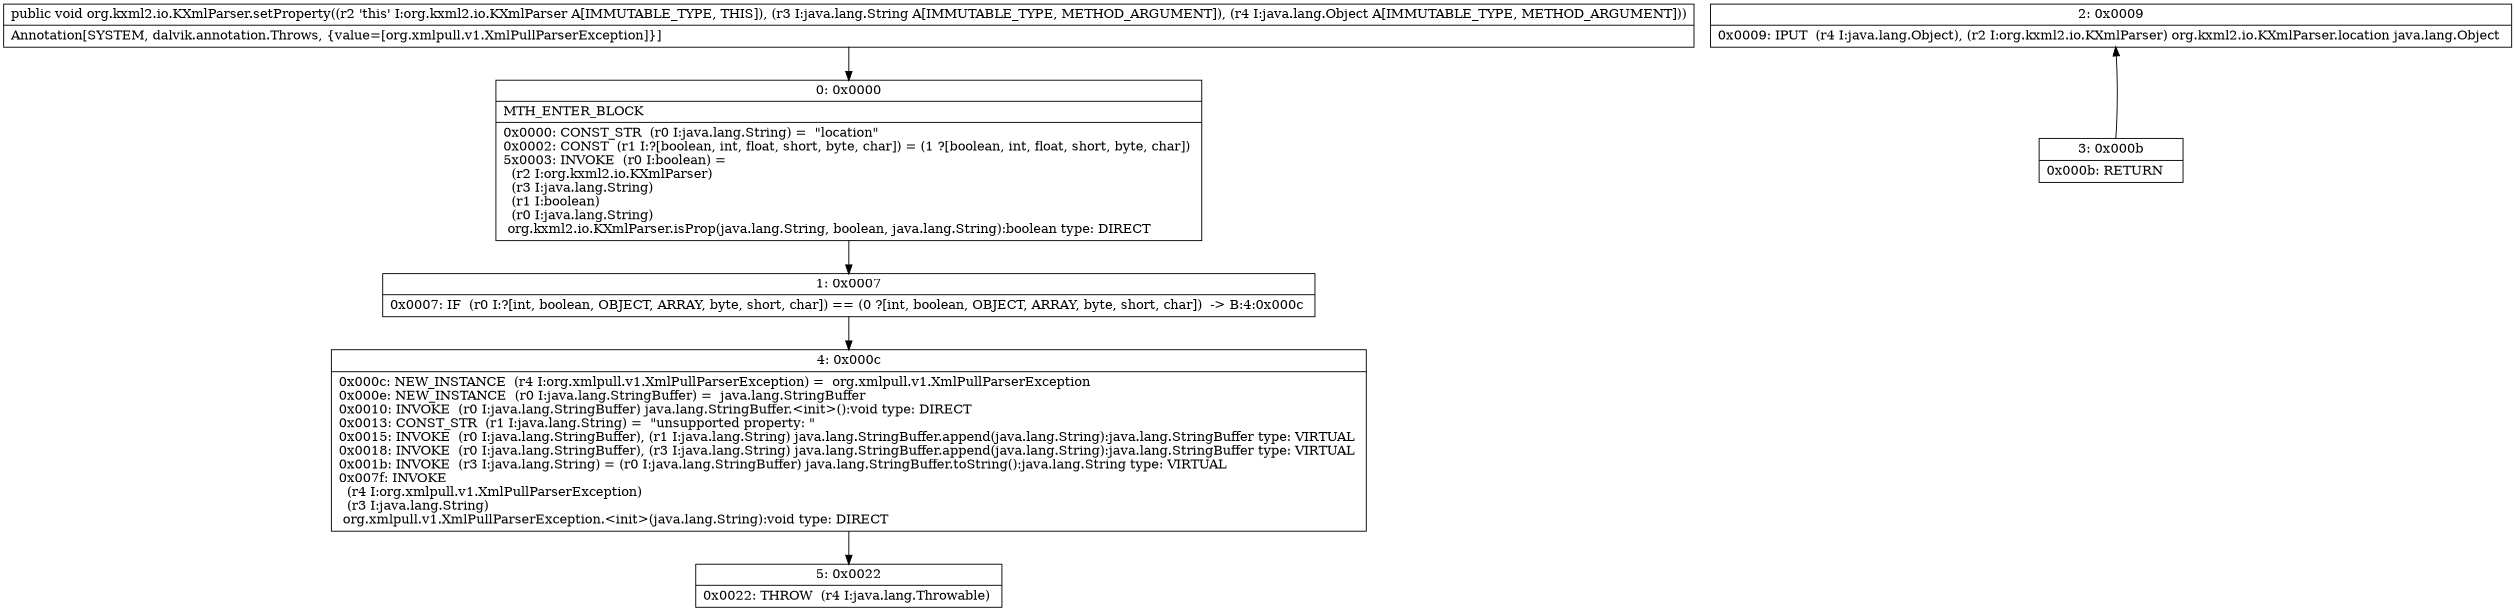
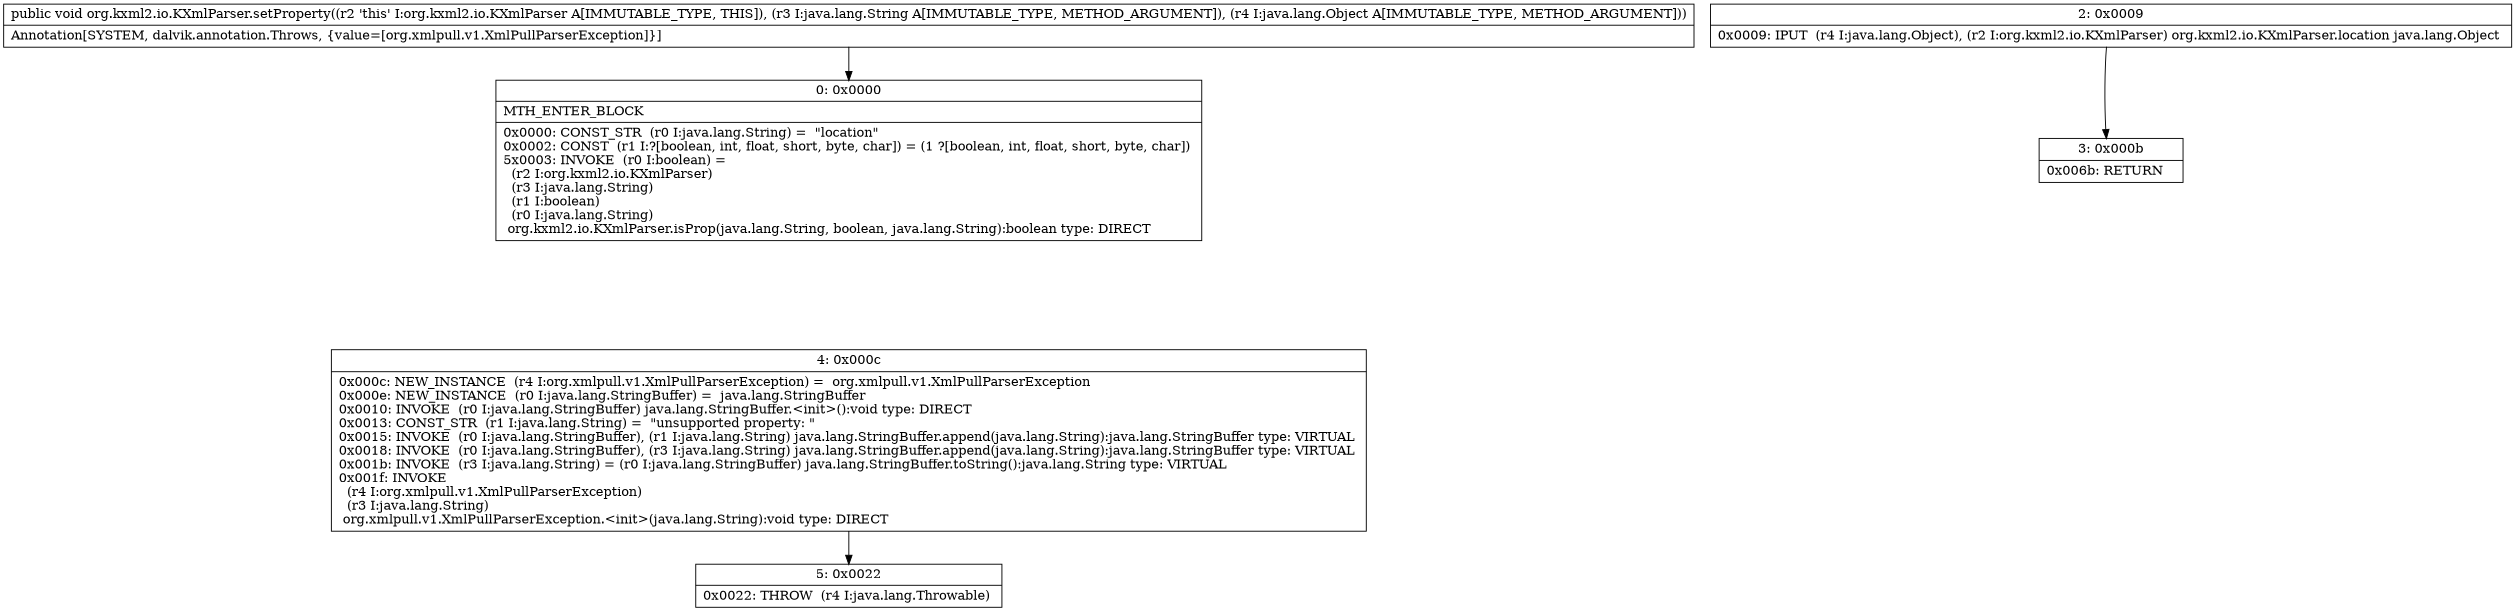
(2117, 97) -> (2105, 88)
(2111, 171) -> (2111, 171)
(849, 295) -> none
(397, 478) -> (397, 478)
